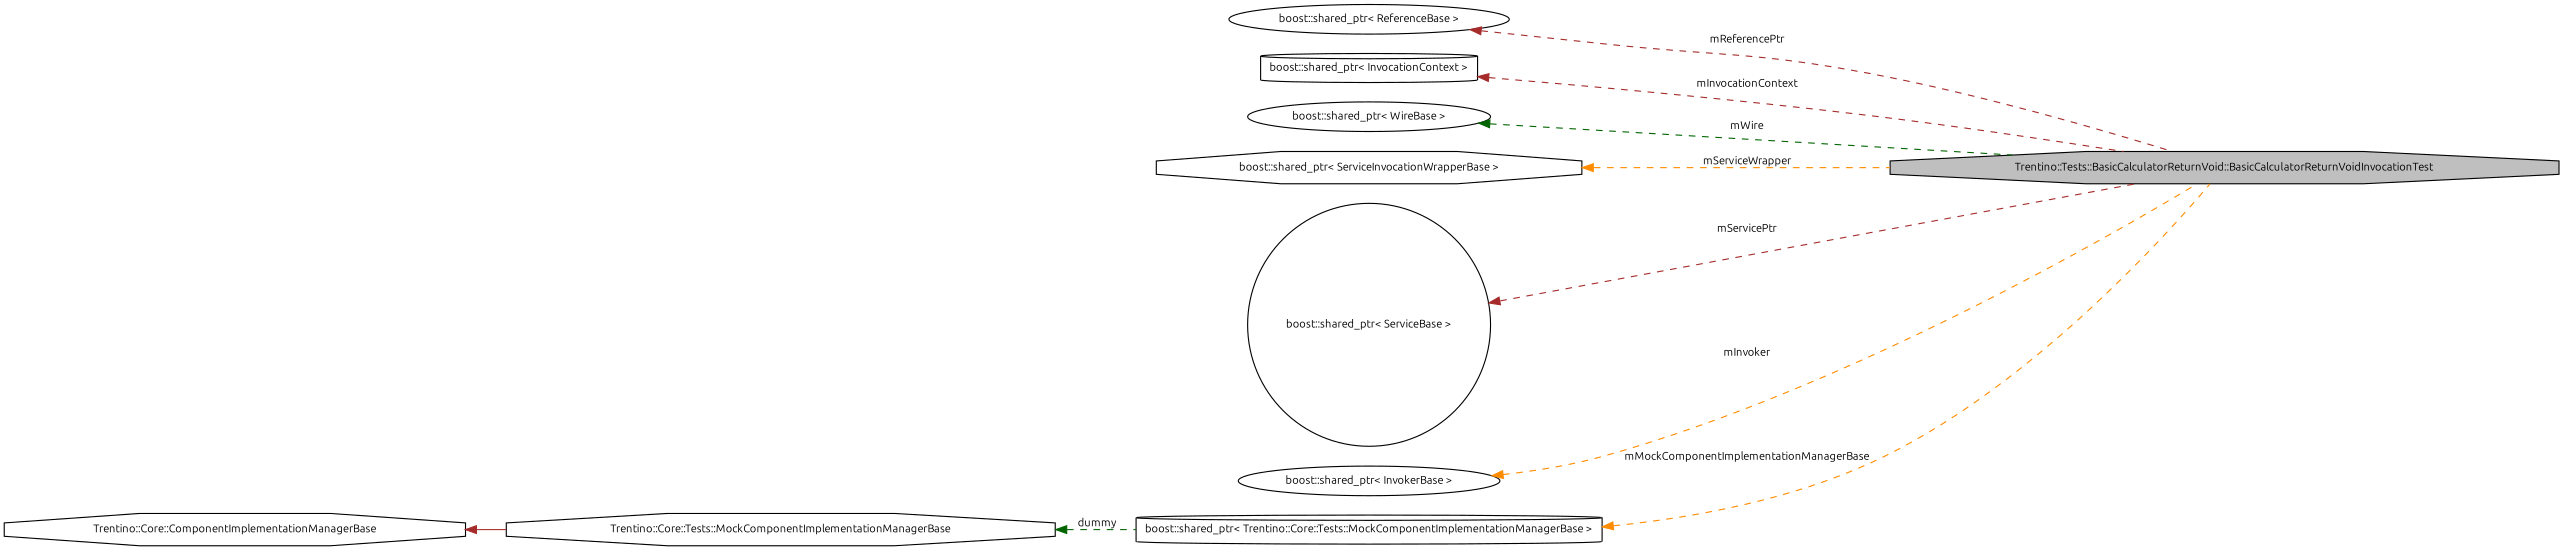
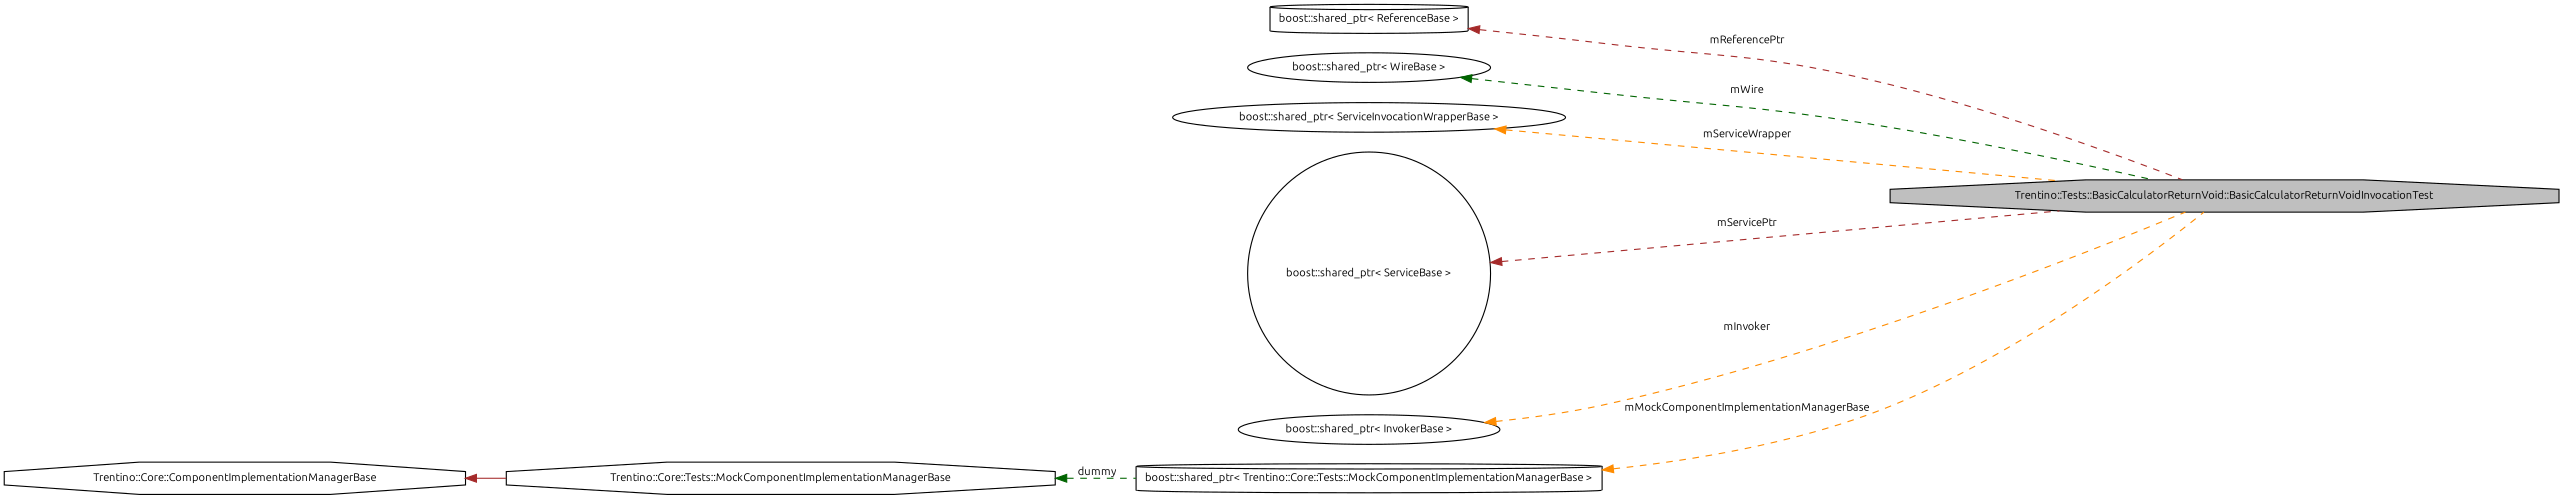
(1369, 19) -> (1369, 19)
(1369, 68) -> none
(1369, 168) -> (1369, 117)
